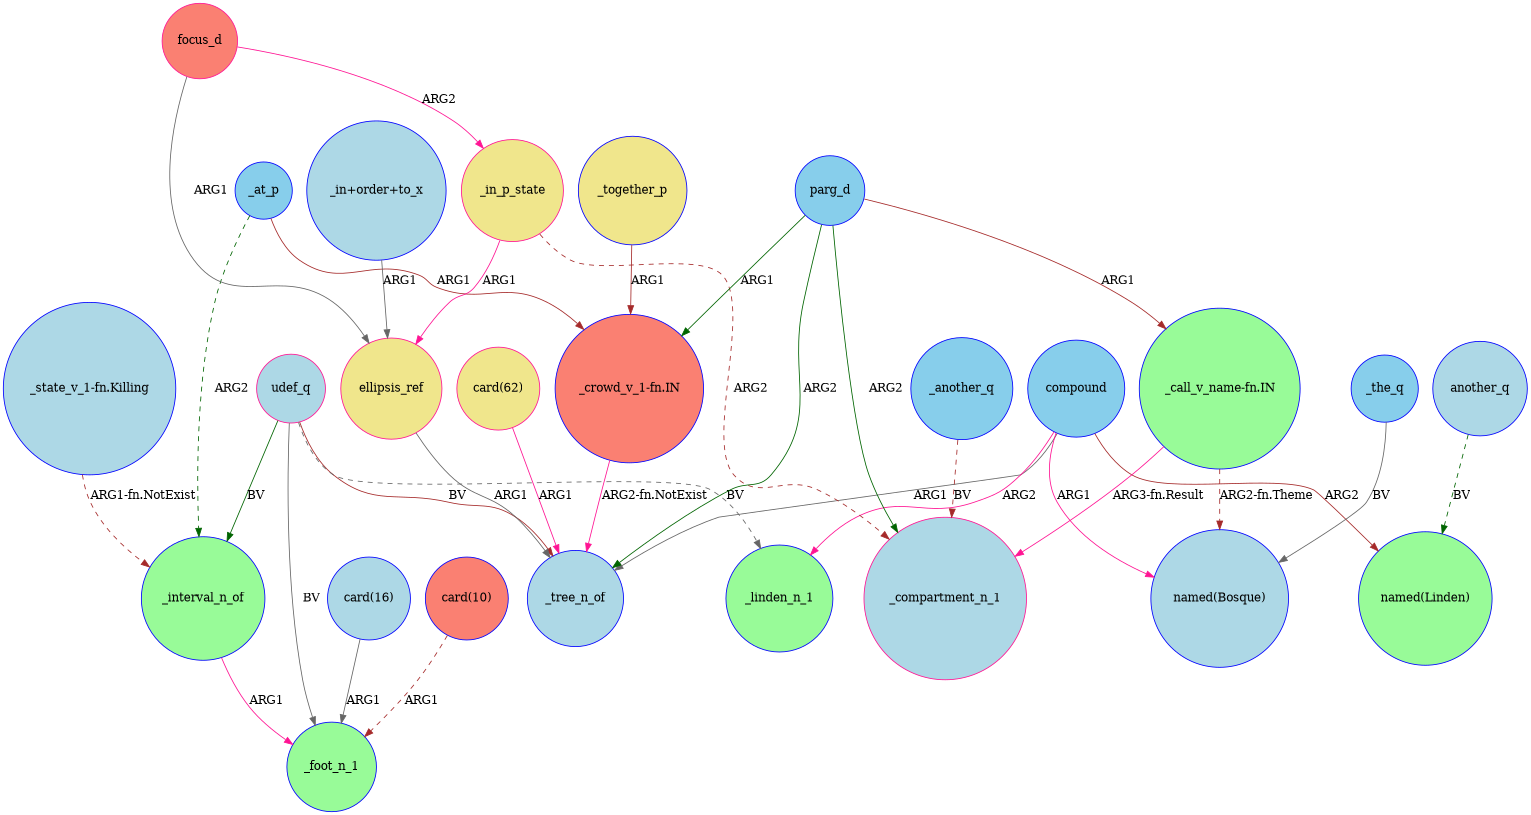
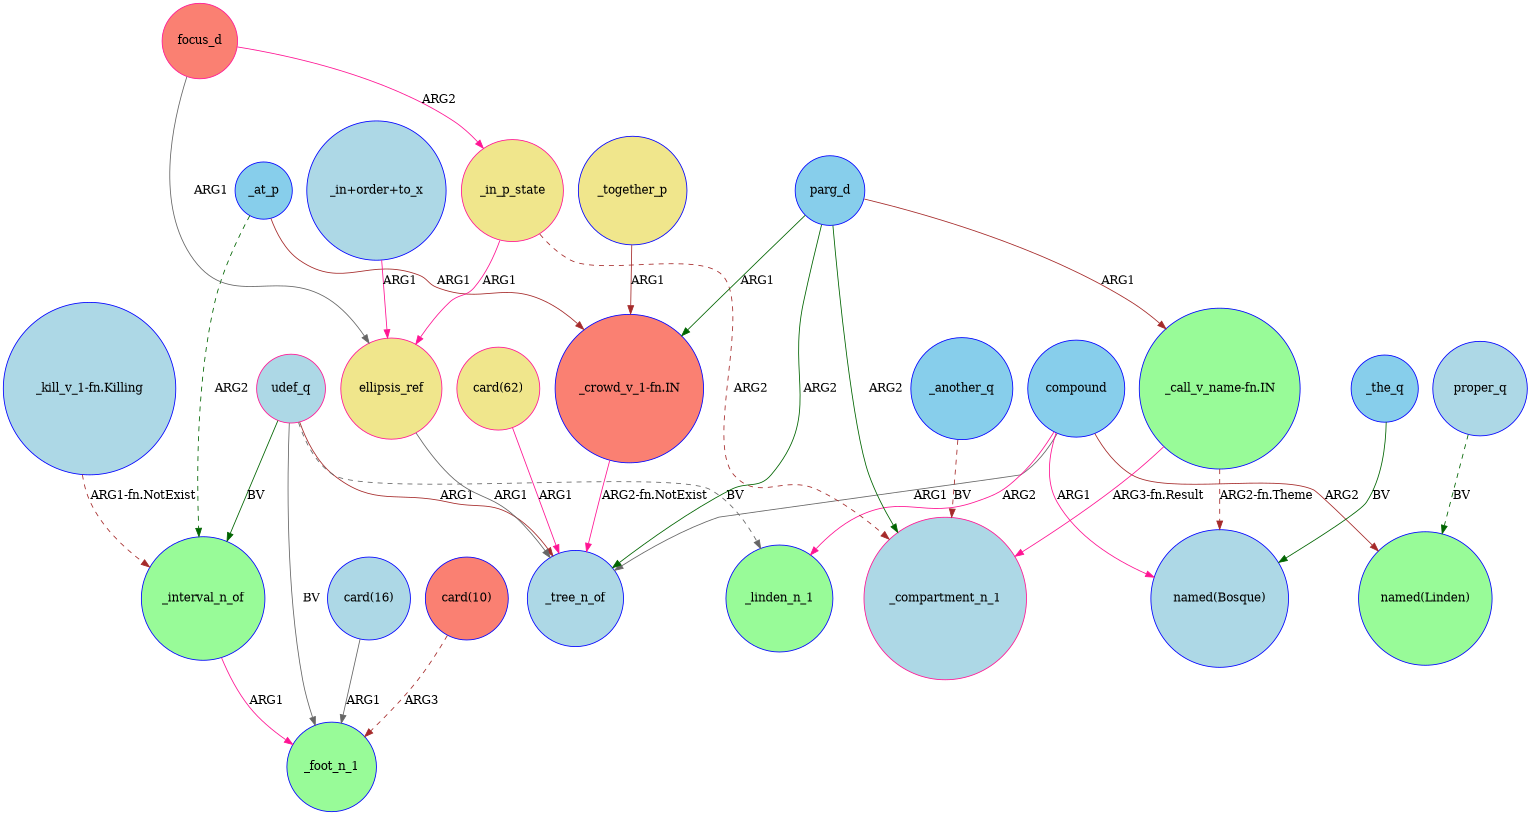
(384, 295) -> (384, 295)
(90, 389) -> (90, 389)
(1480, 389) -> (1480, 389)
(457, 496) -> (457, 496)
(1361, 507) -> (1361, 507)
(422, 701) -> (422, 701)
